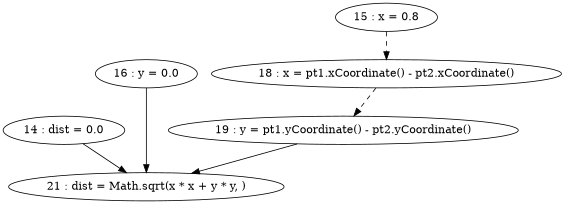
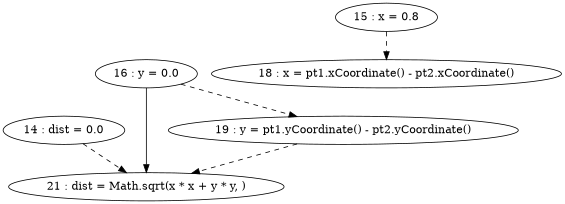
(367, 99) -> (235, 99)
(101, 156) -> (101, 156)
(248, 158) -> (248, 158)
